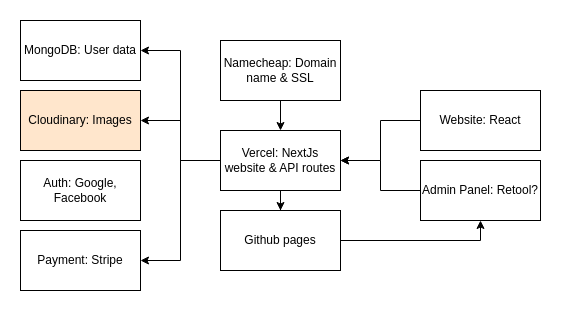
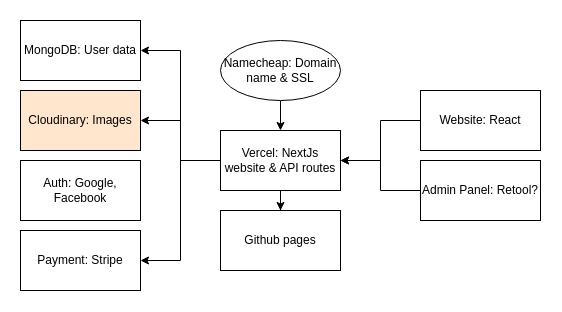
(281, 71) -> (281, 71)
(417, 241) -> none
